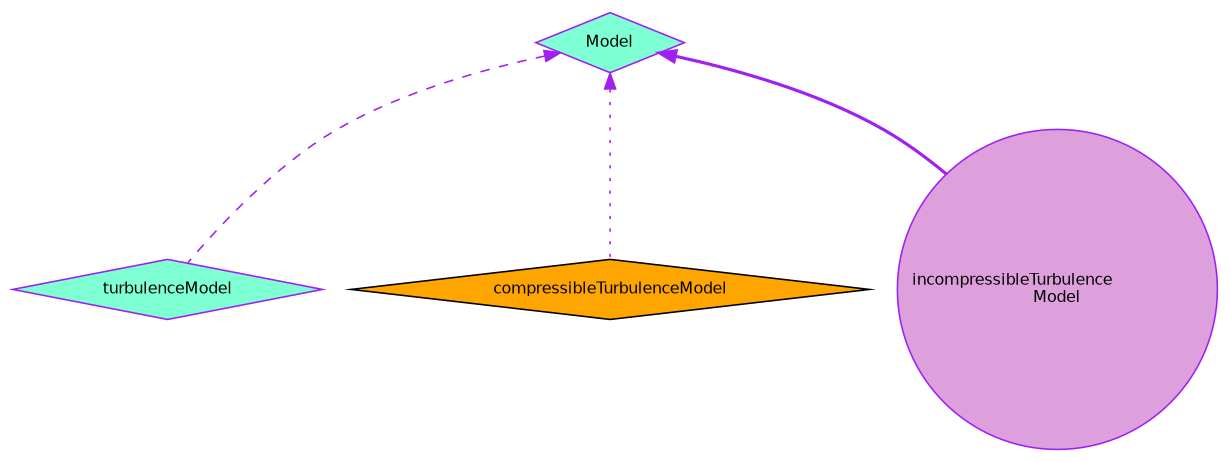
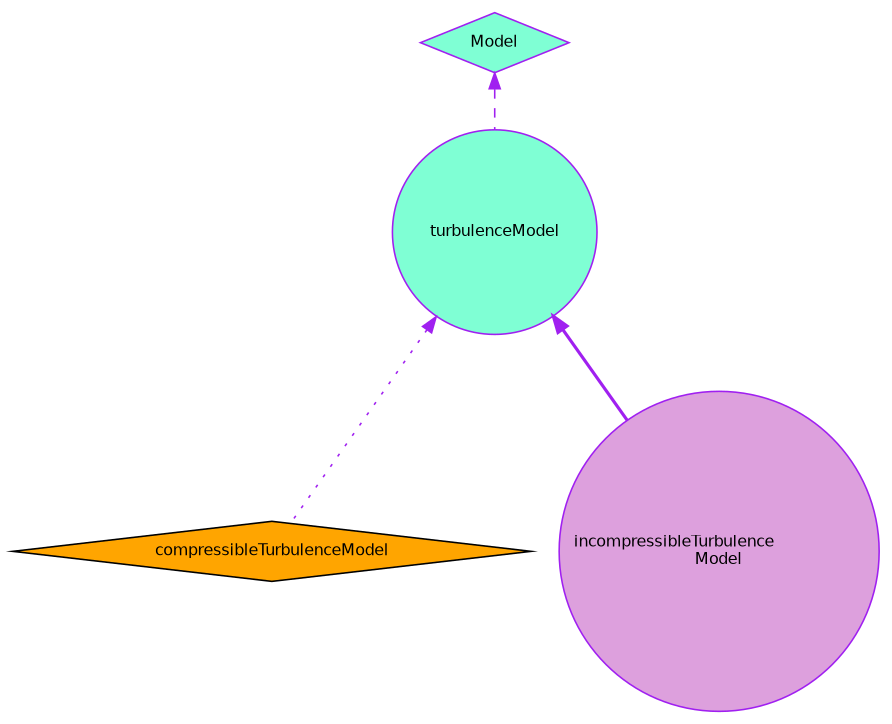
(819, 99) -> (595, 375)
(610, 174) -> (359, 426)
(168, 289) -> (495, 232)
